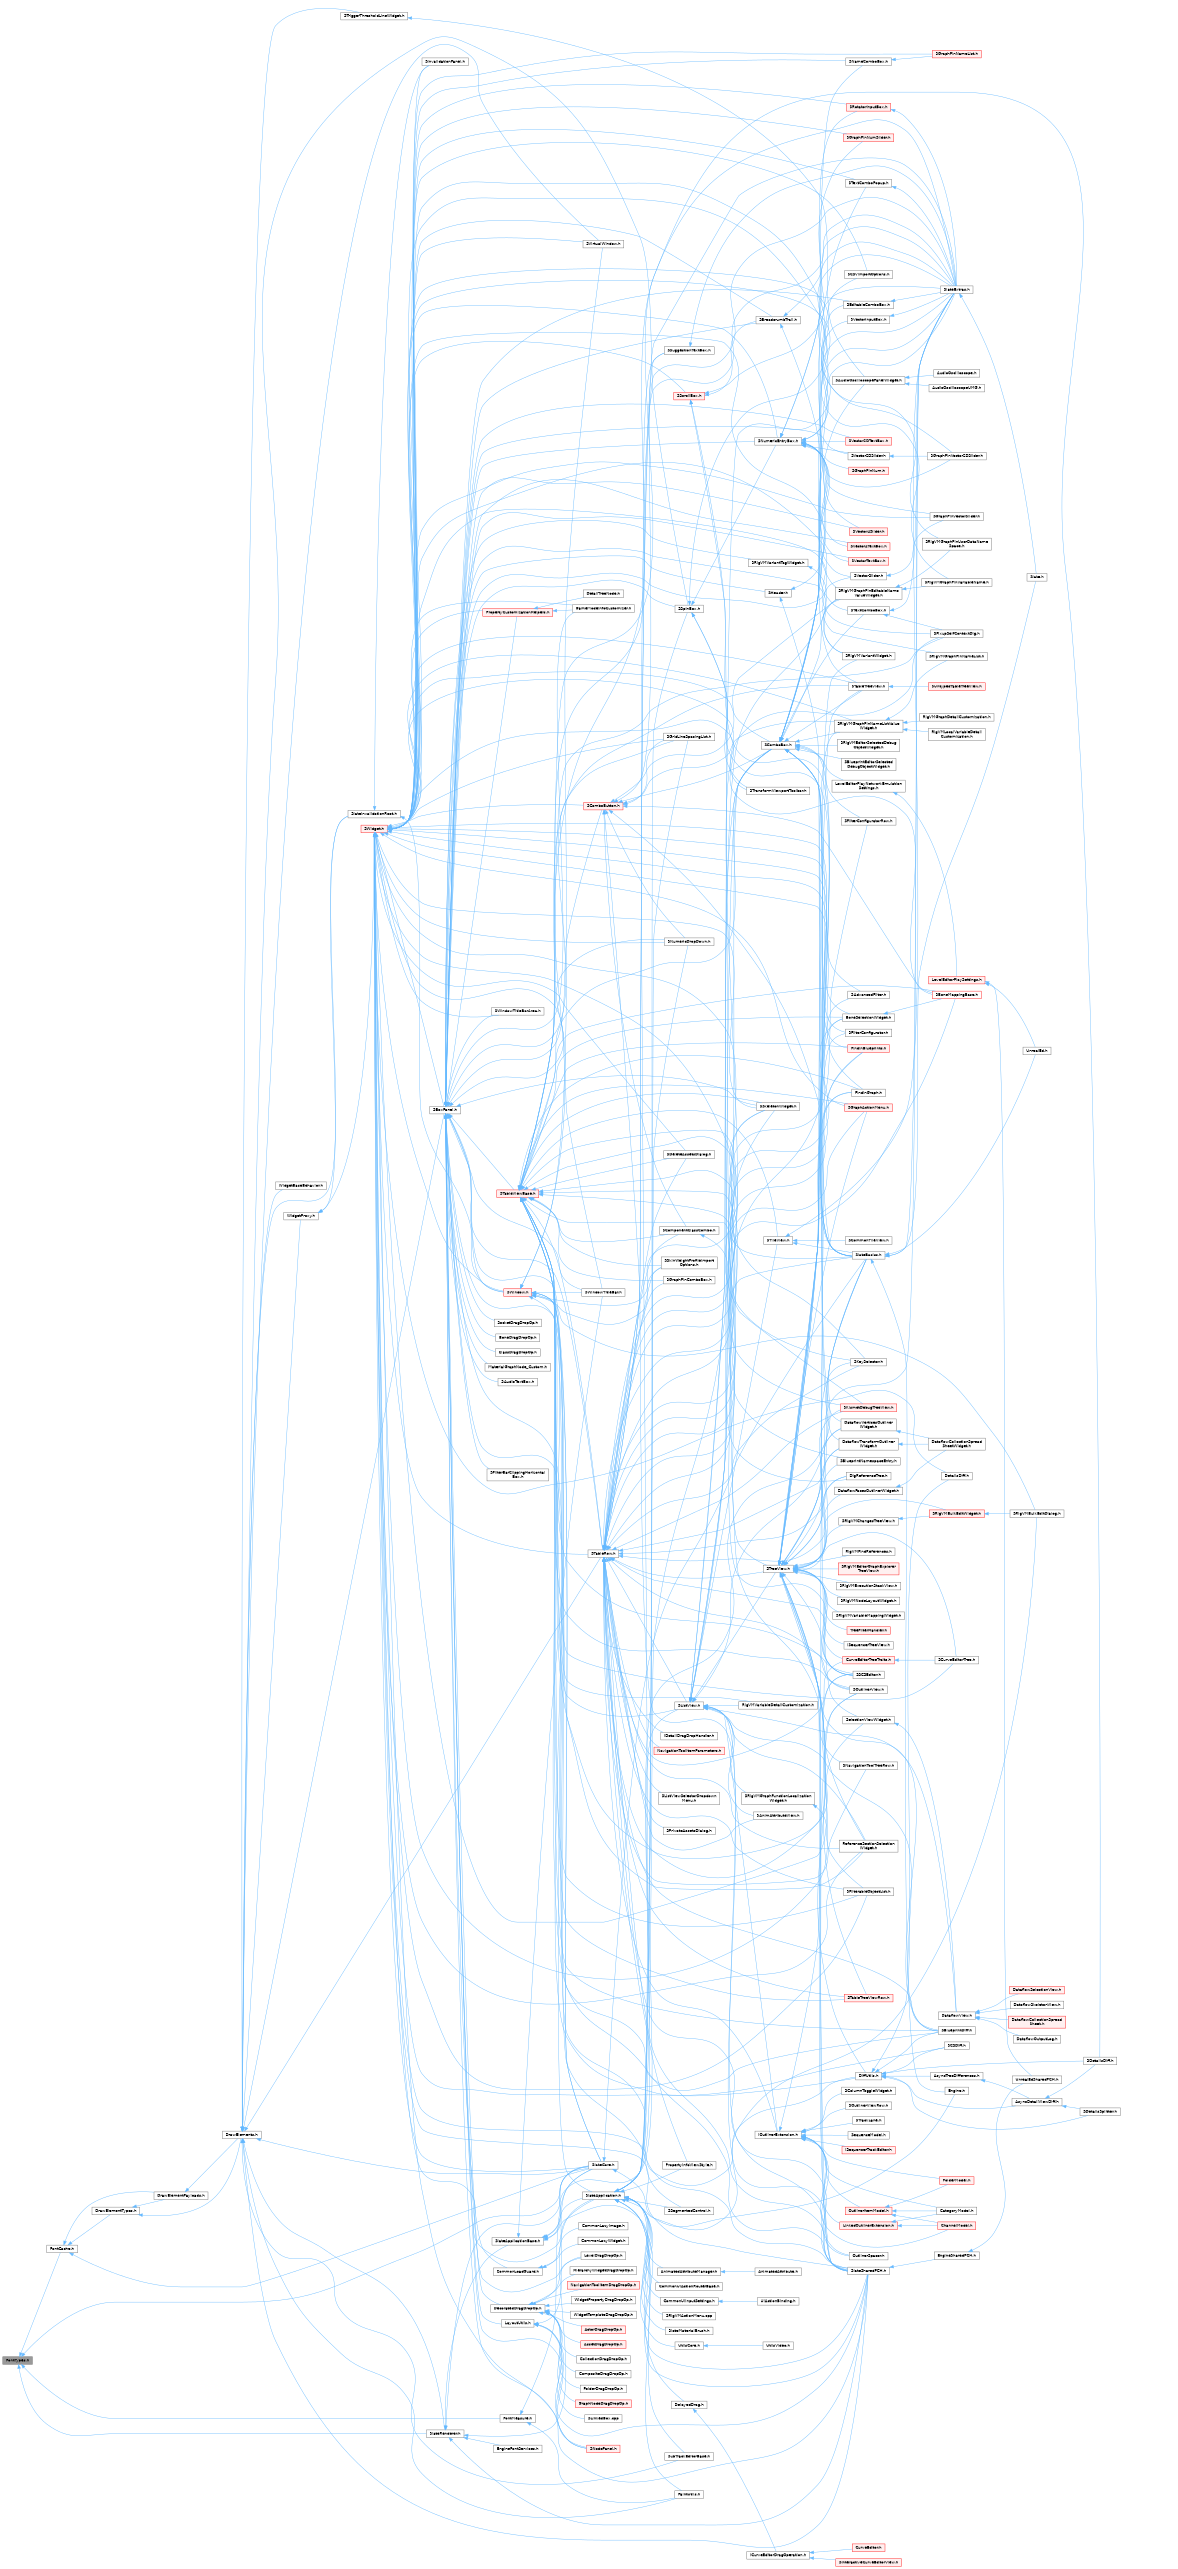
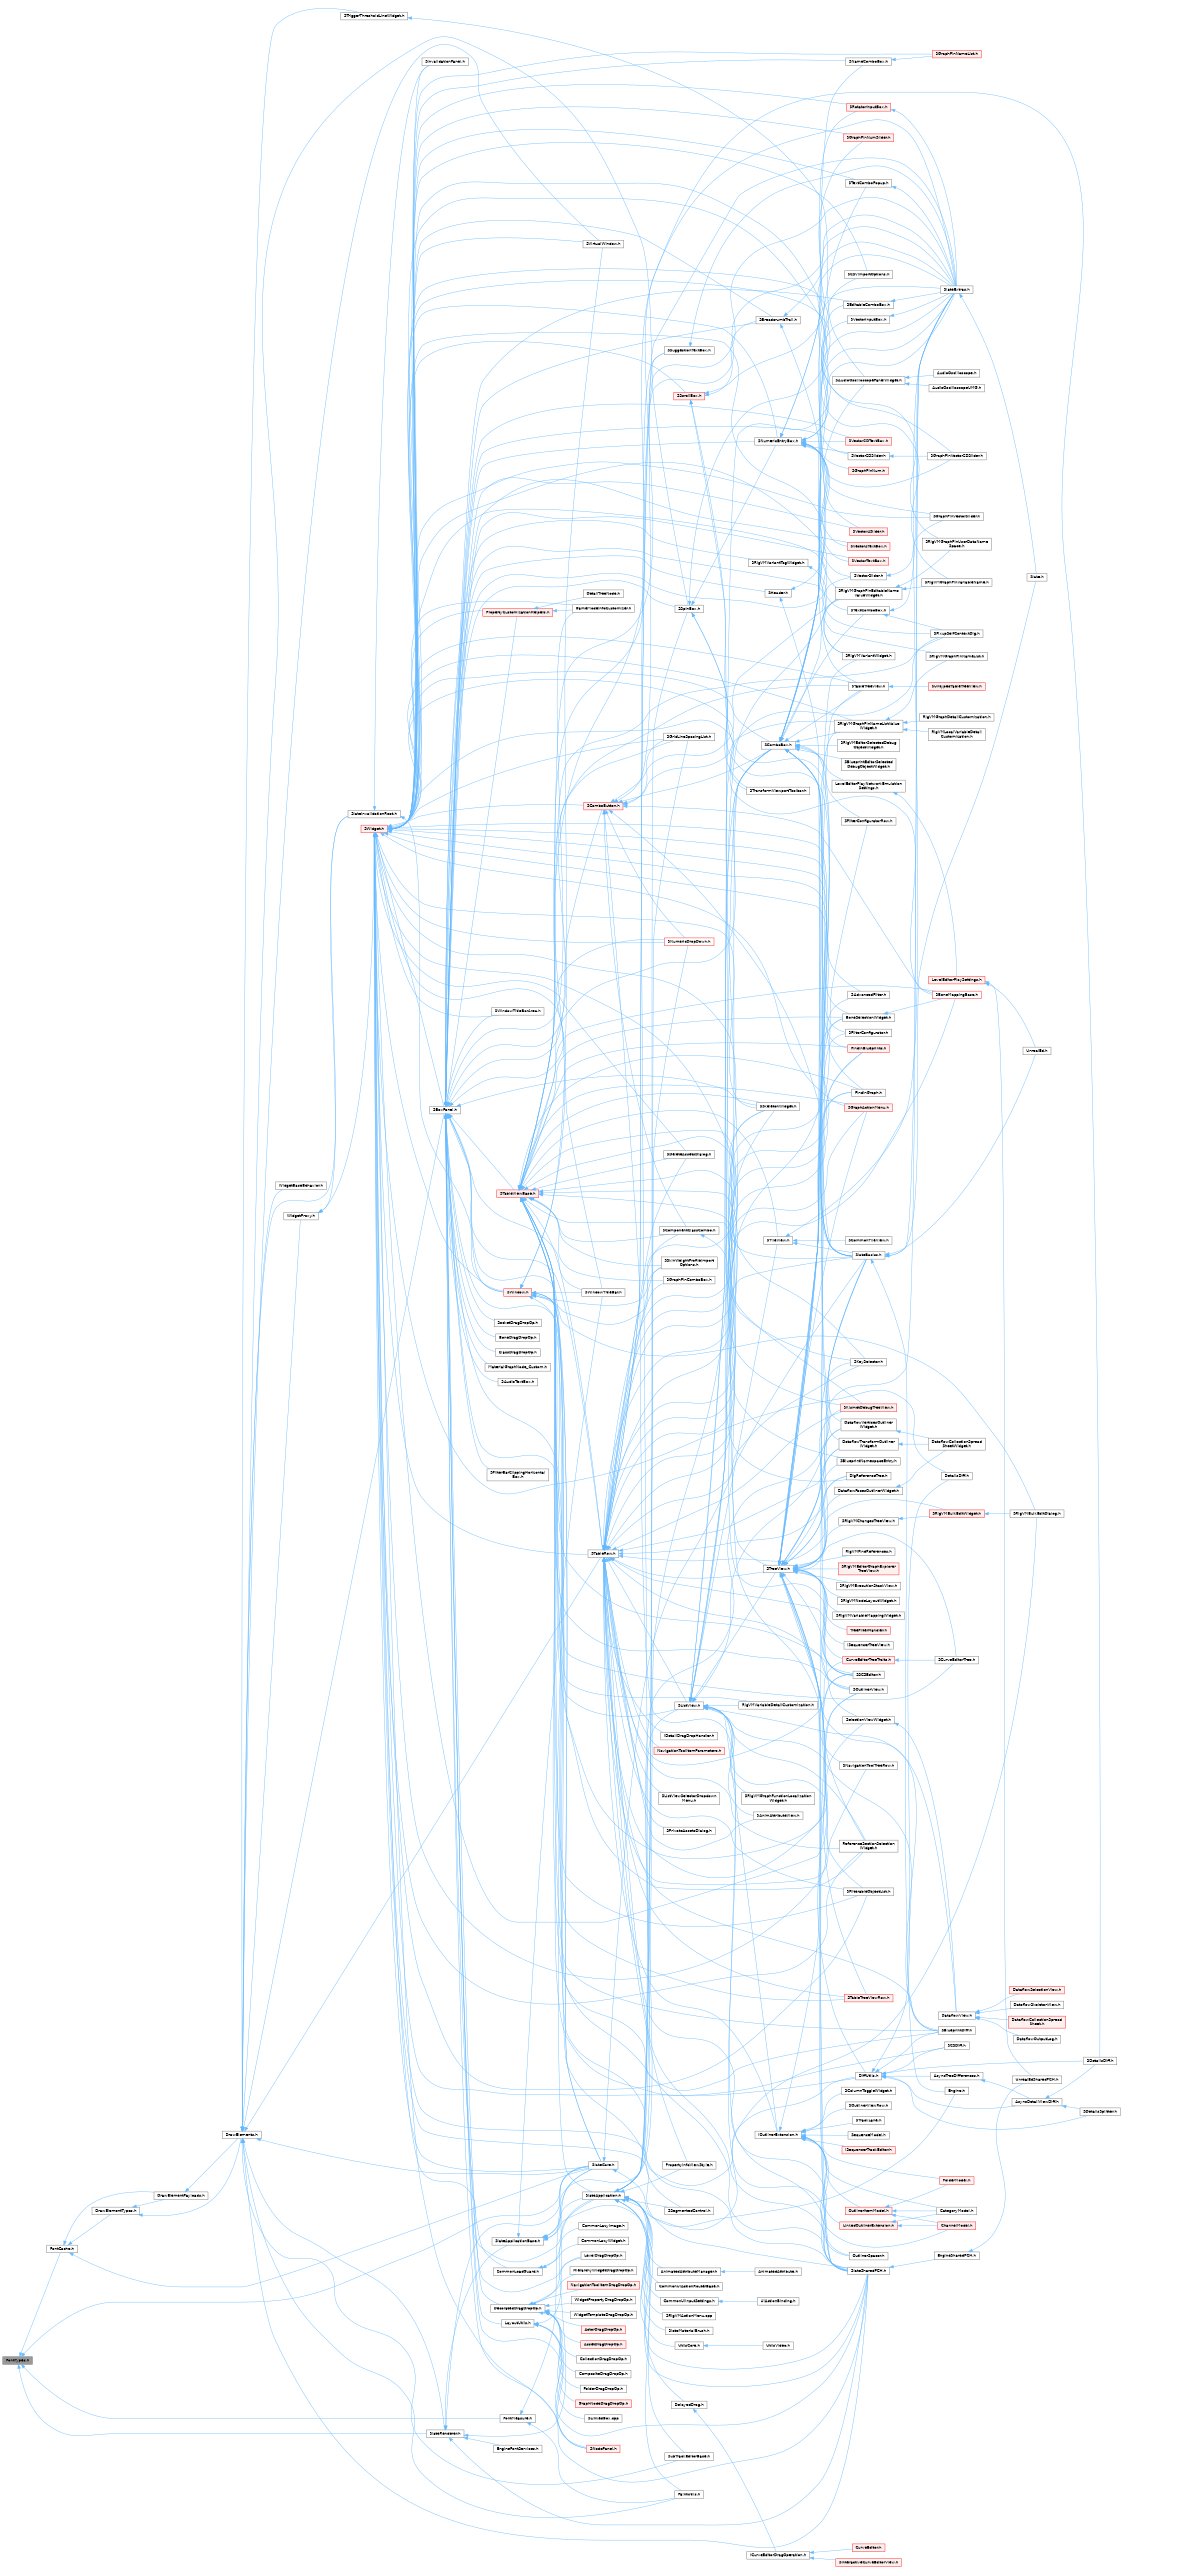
(689, 942) -> (689, 942)
(831, 1854) -> (794, 1780)
